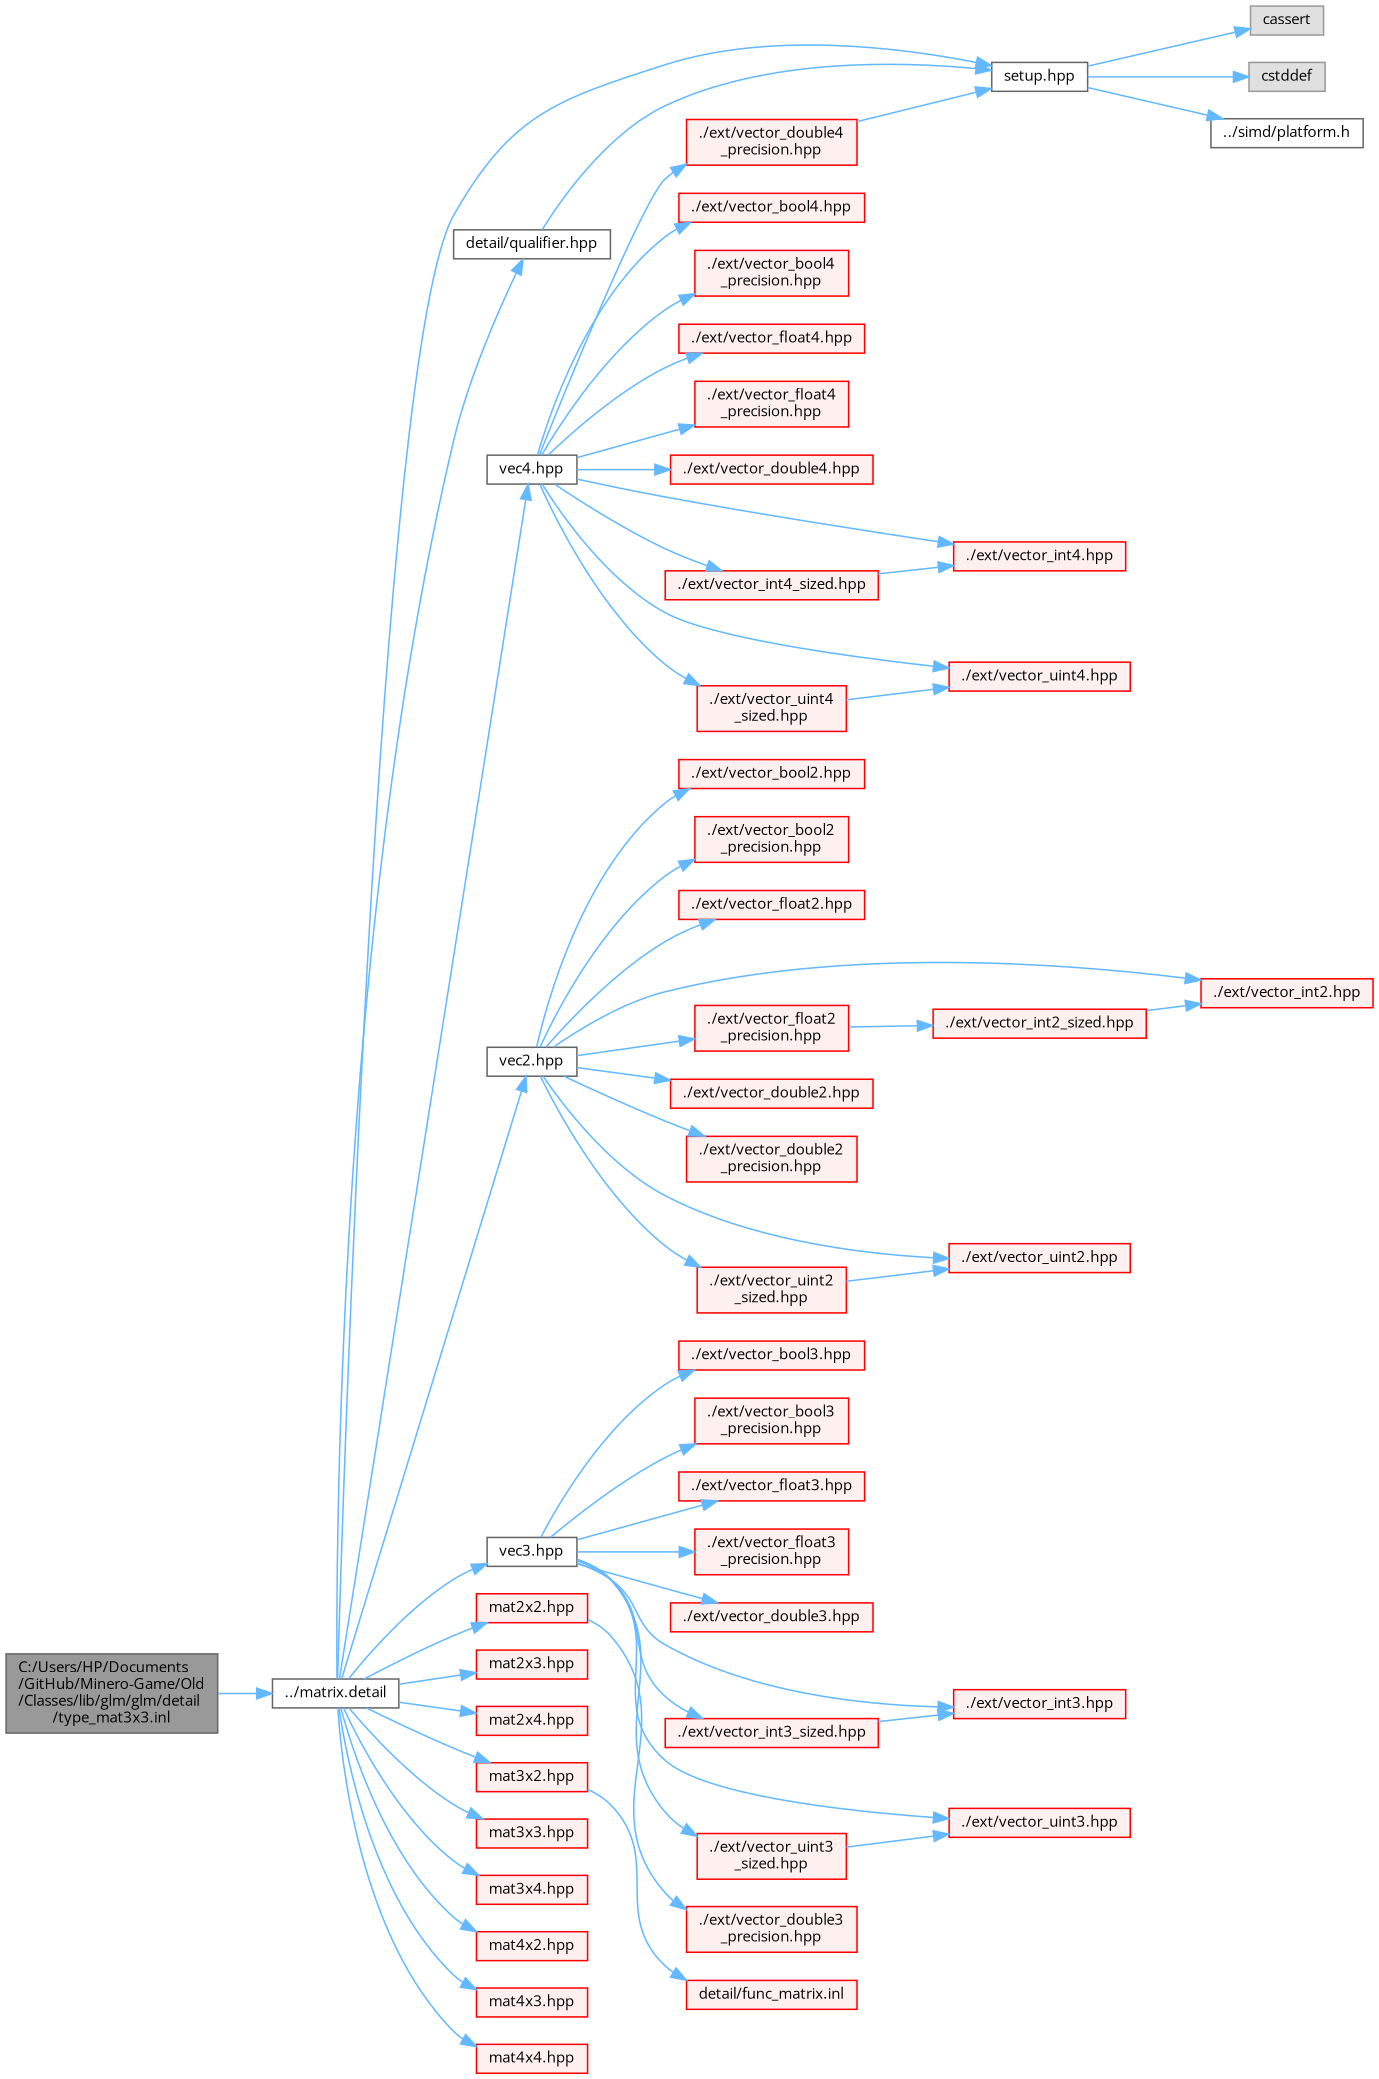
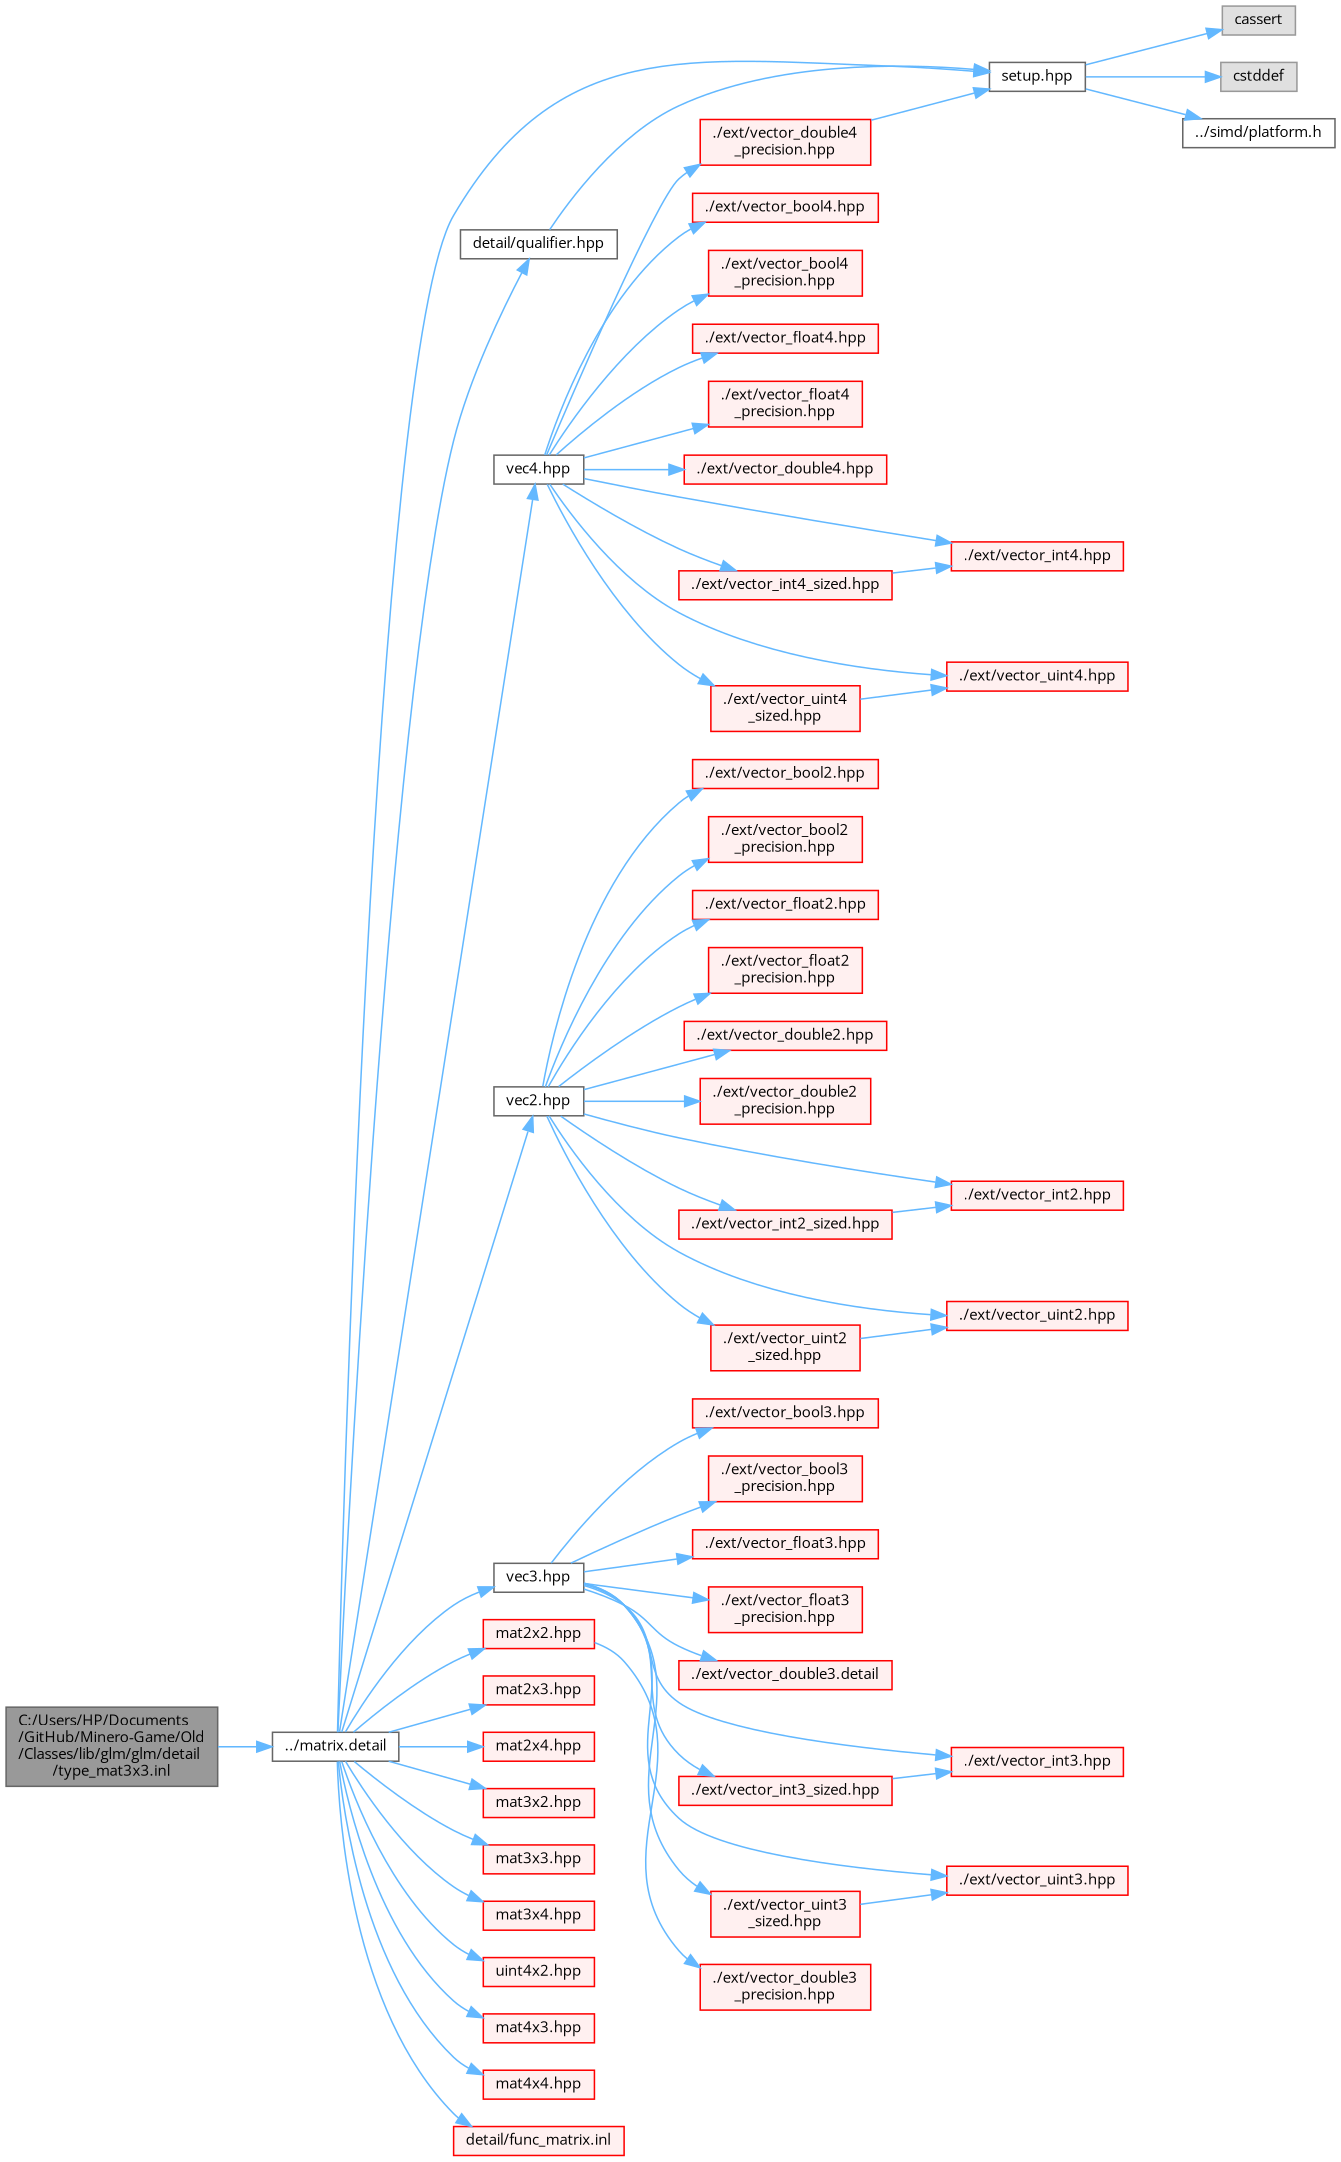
(883, 1026) -> (638, 1166)
(772, 1617) -> (785, 1675)
(637, 1877) -> (367, 1952)
(532, 1946) -> (539, 1972)
